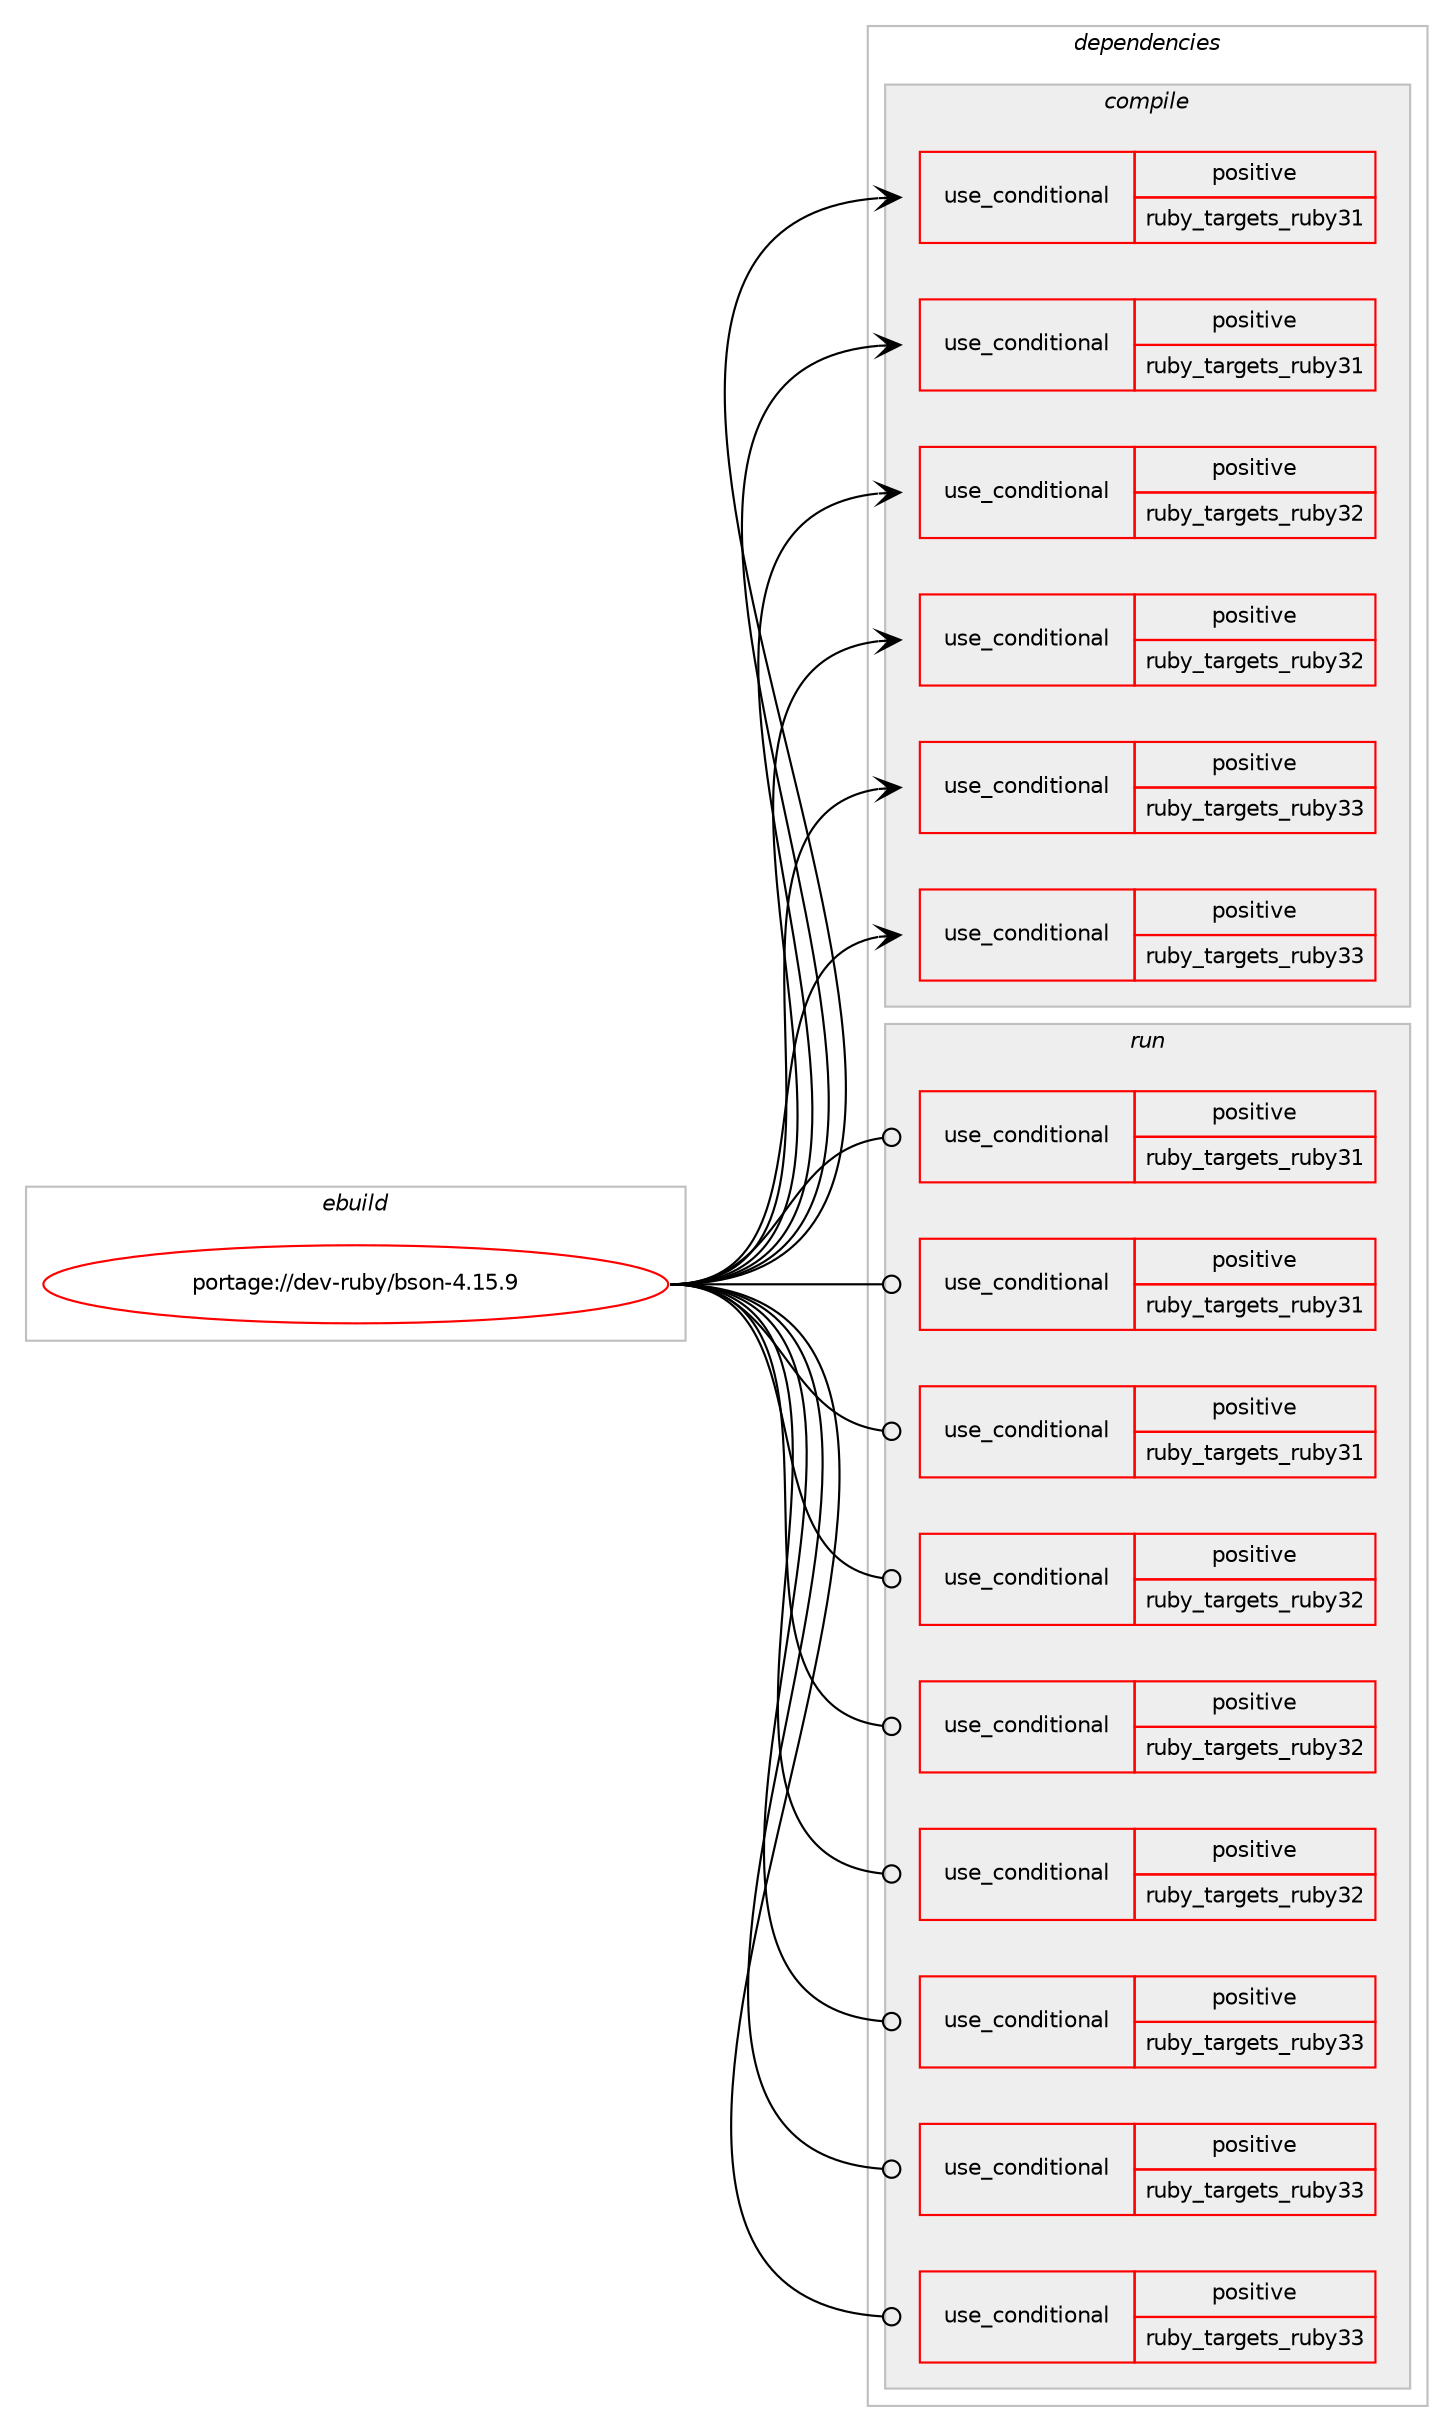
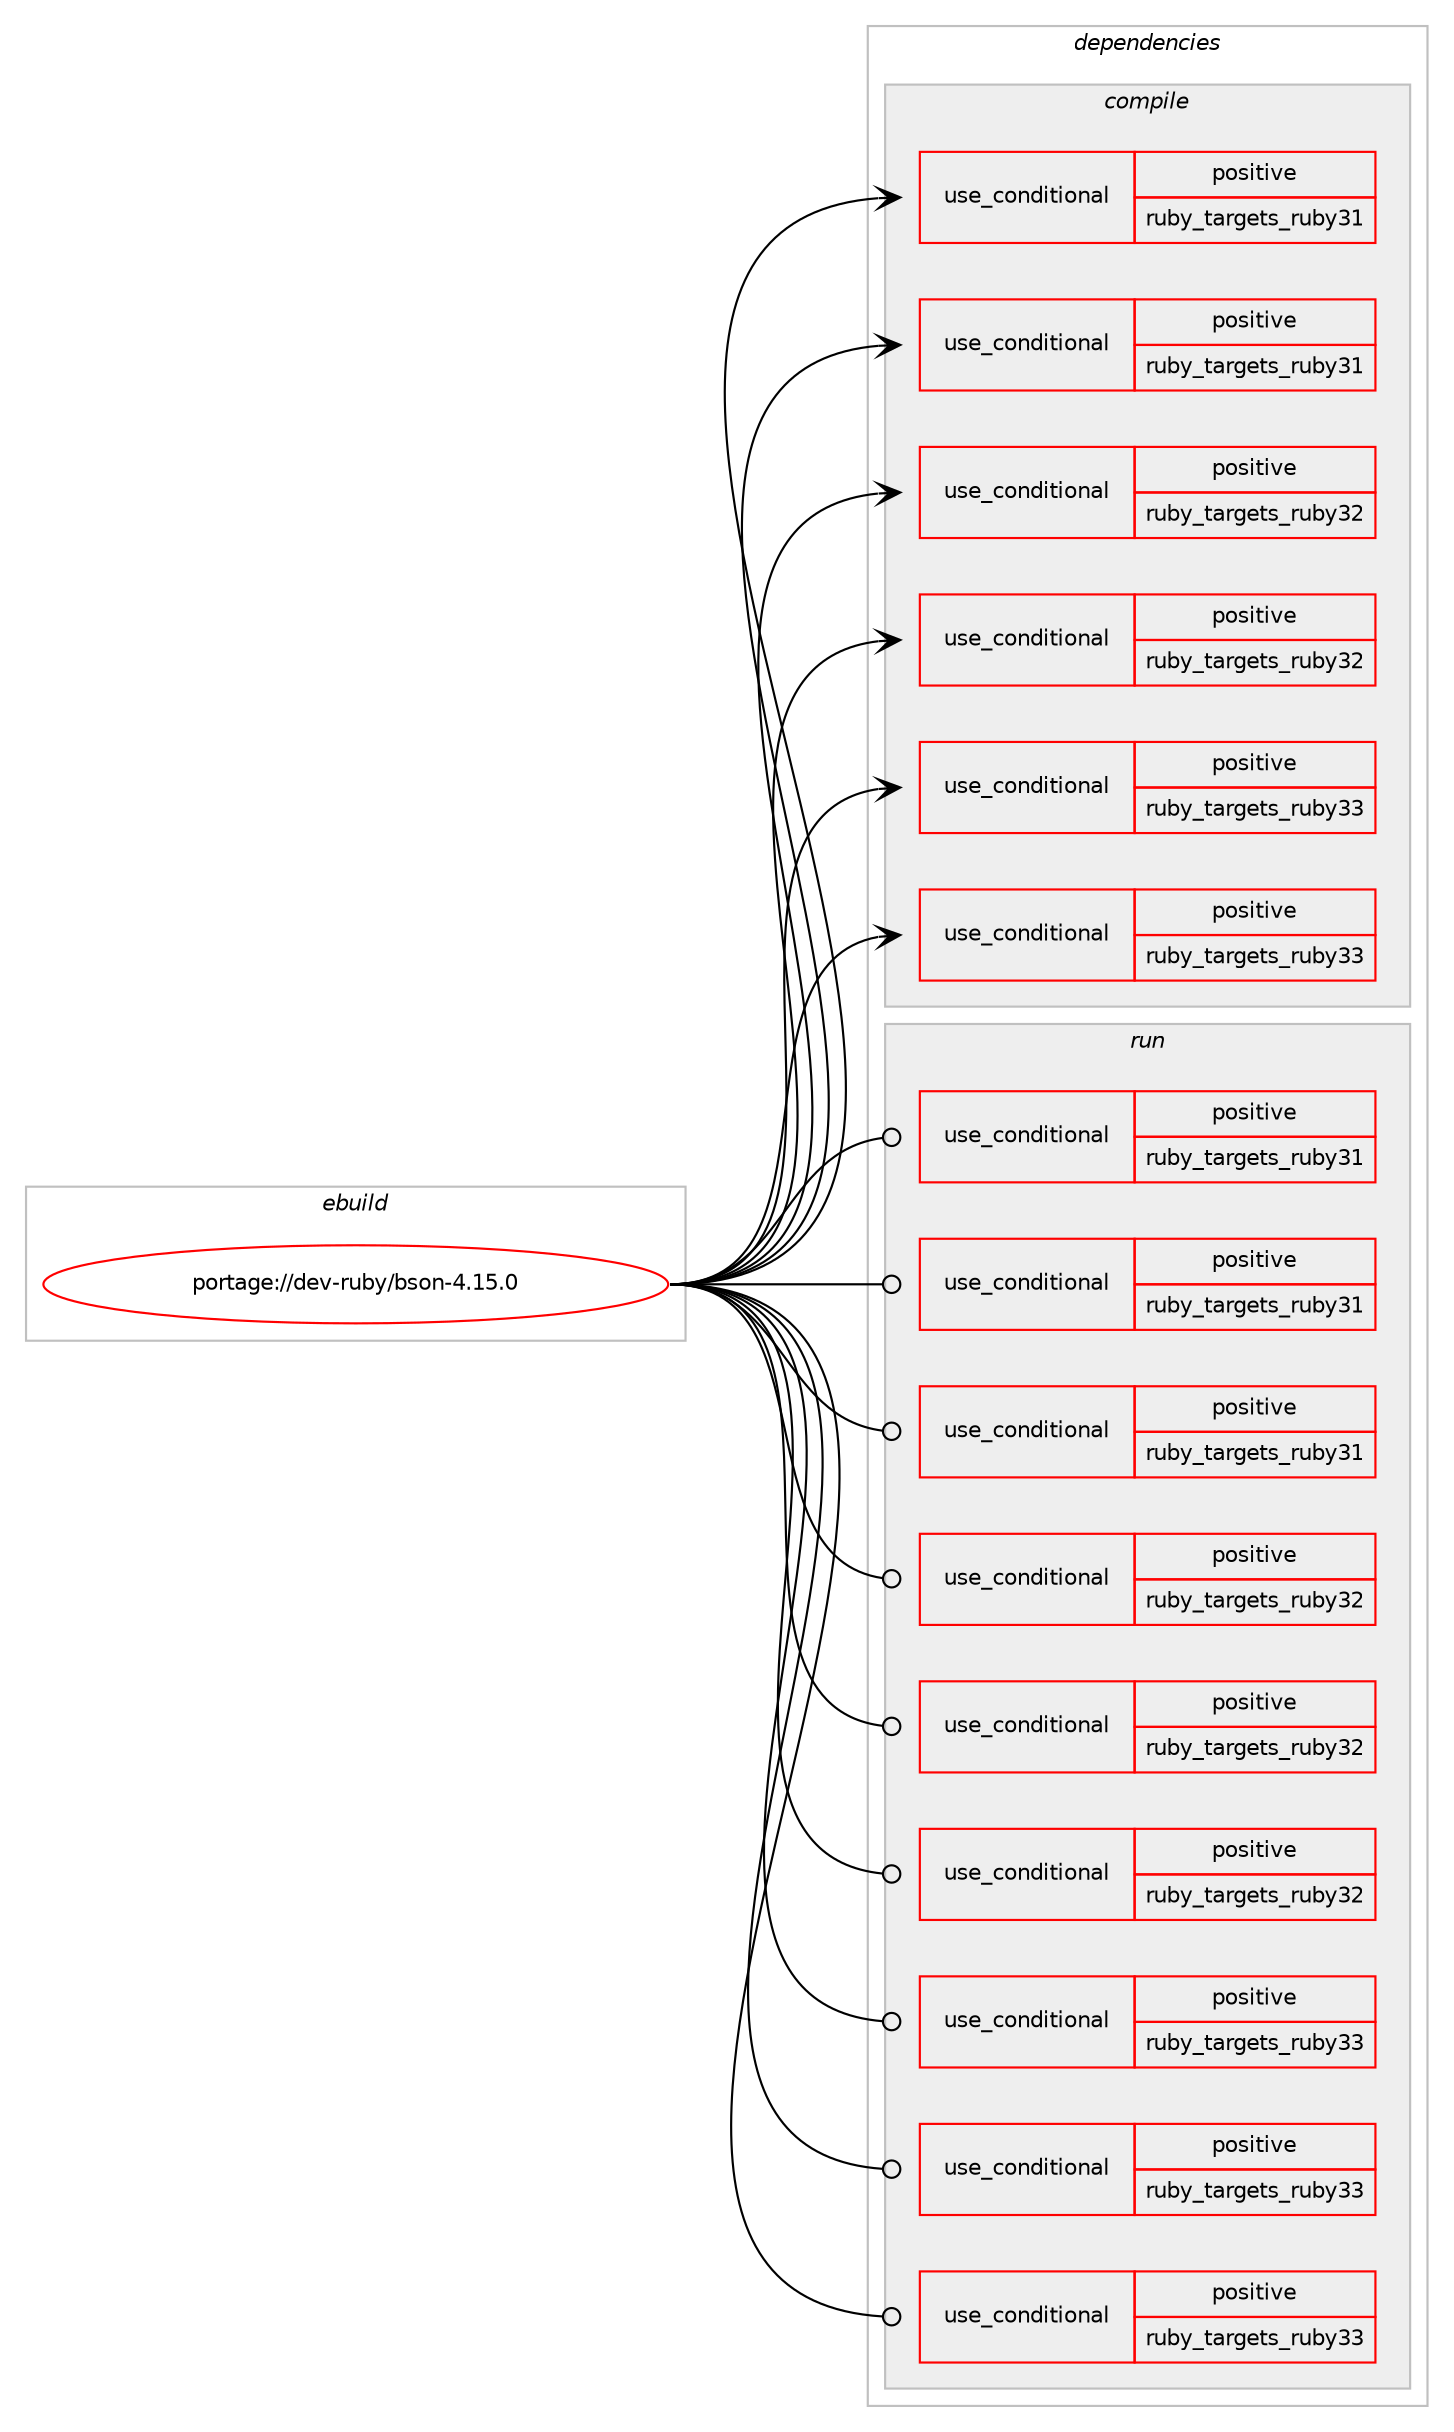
(356, 1284) -> (356, 1284)
